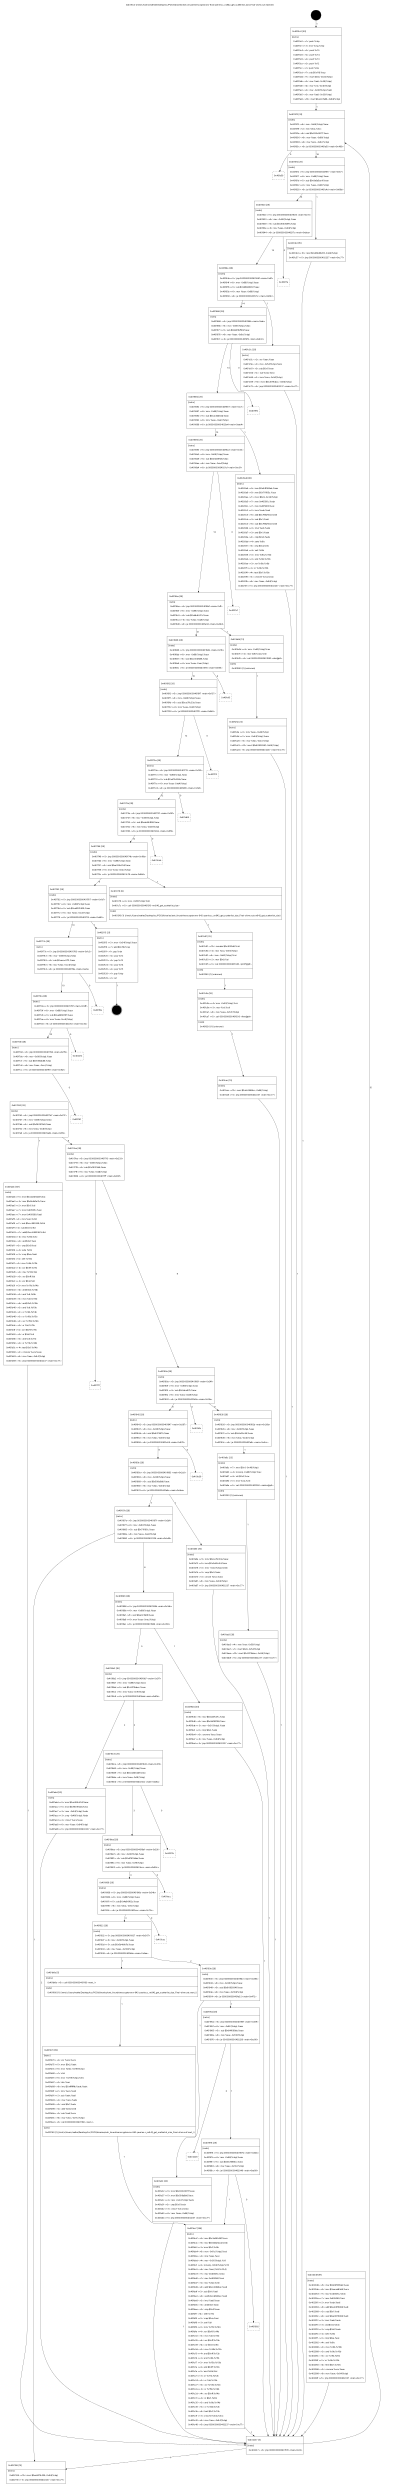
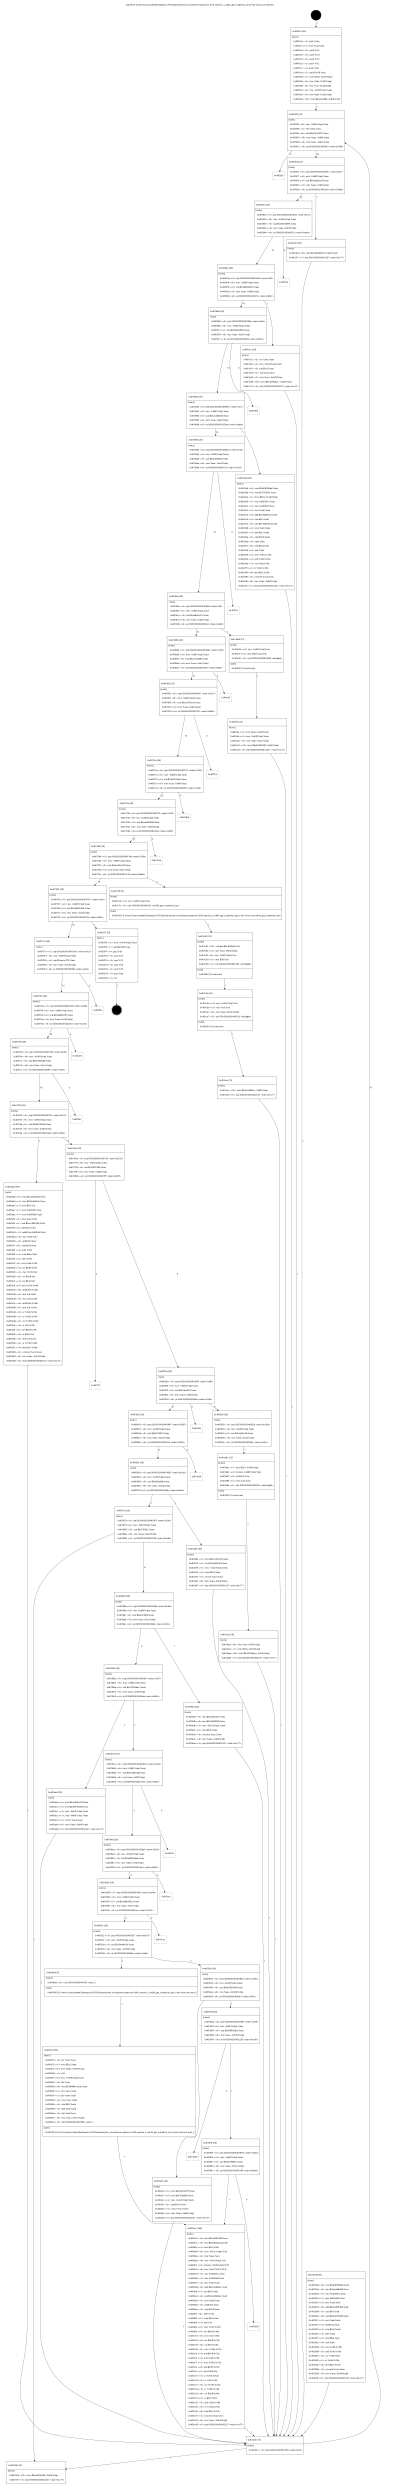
none -> (39, 1087)
